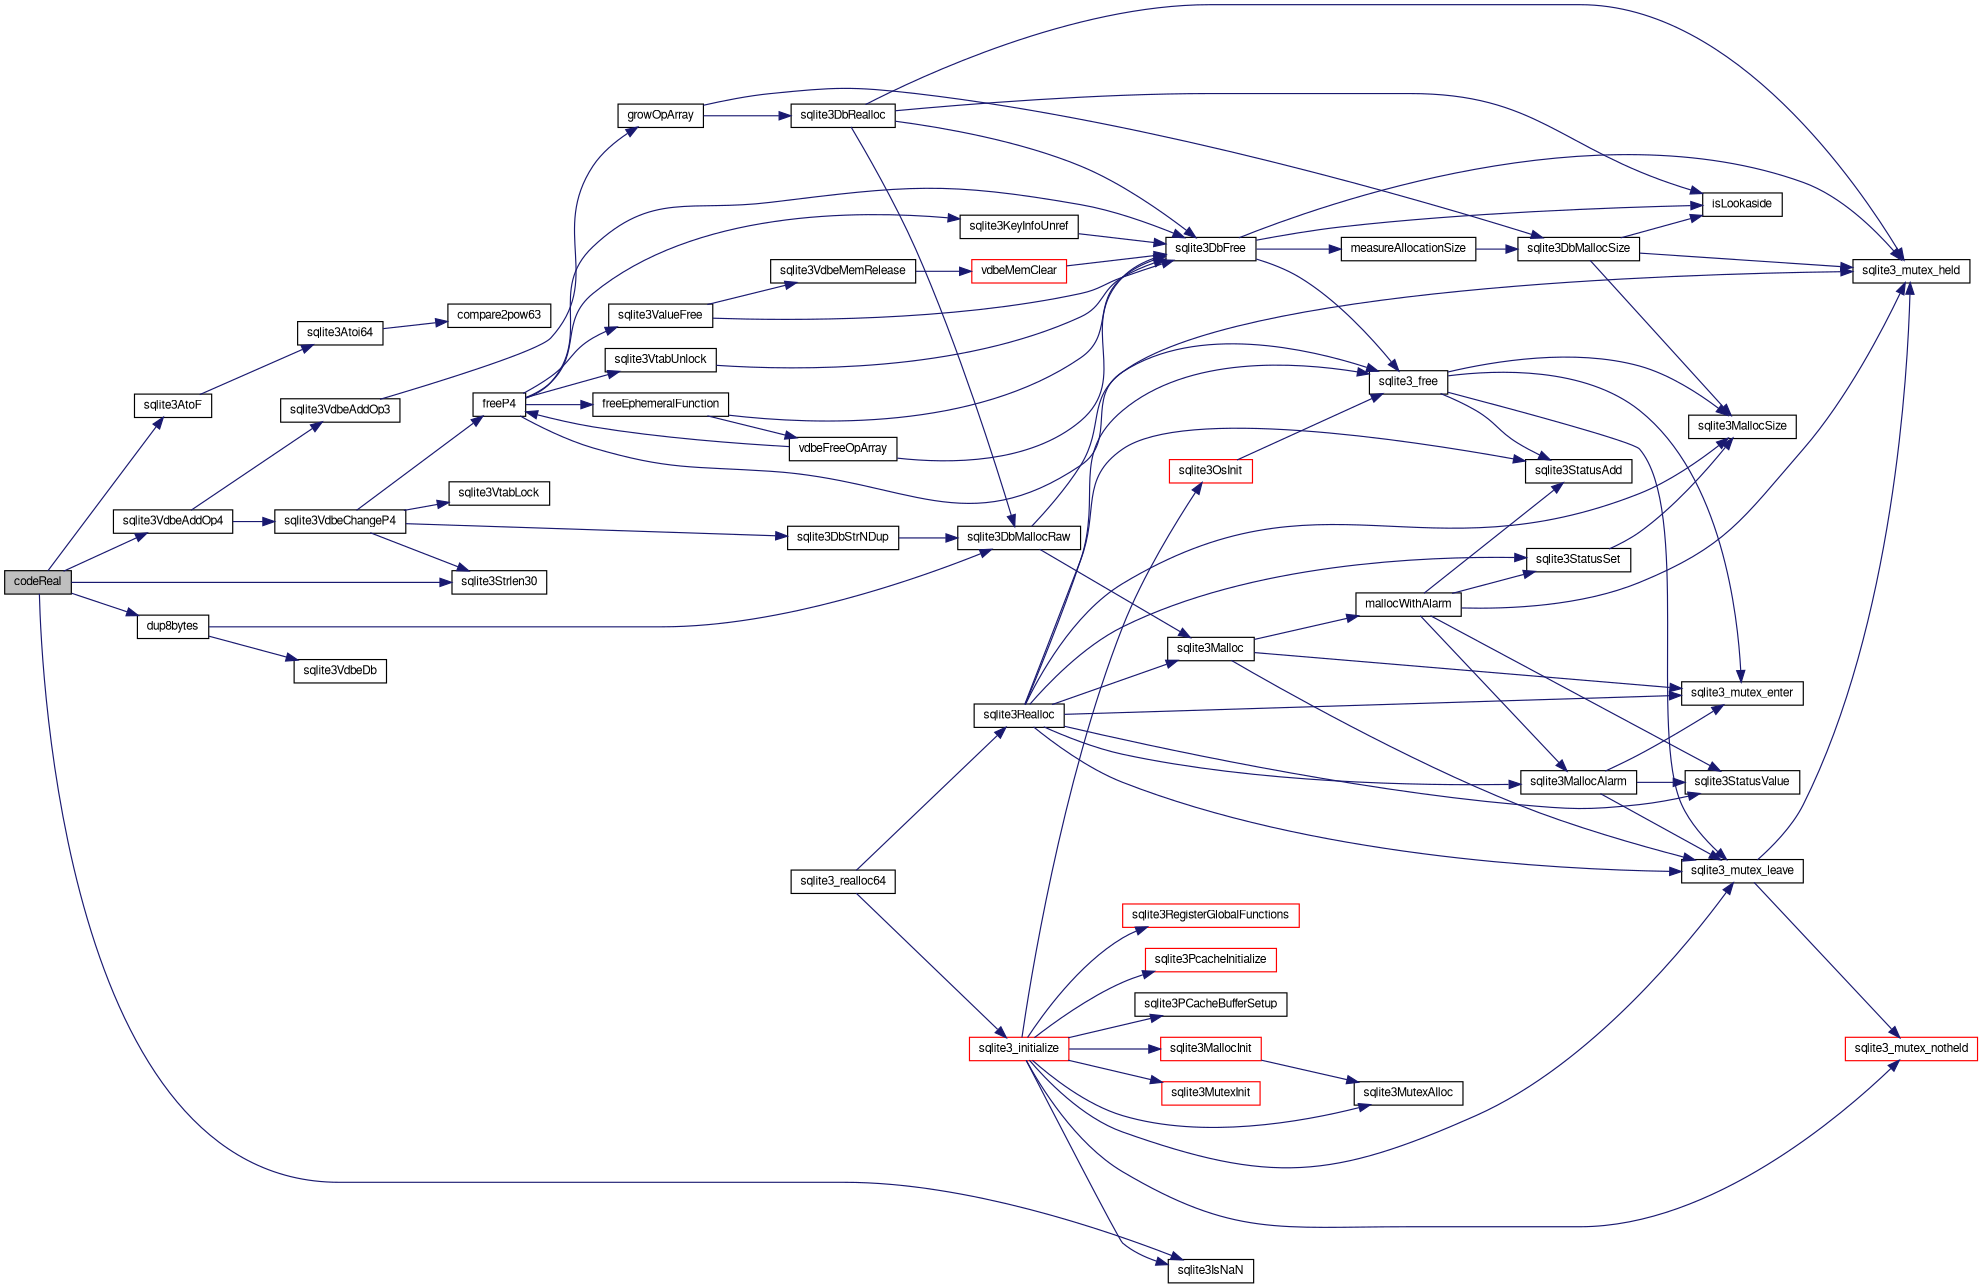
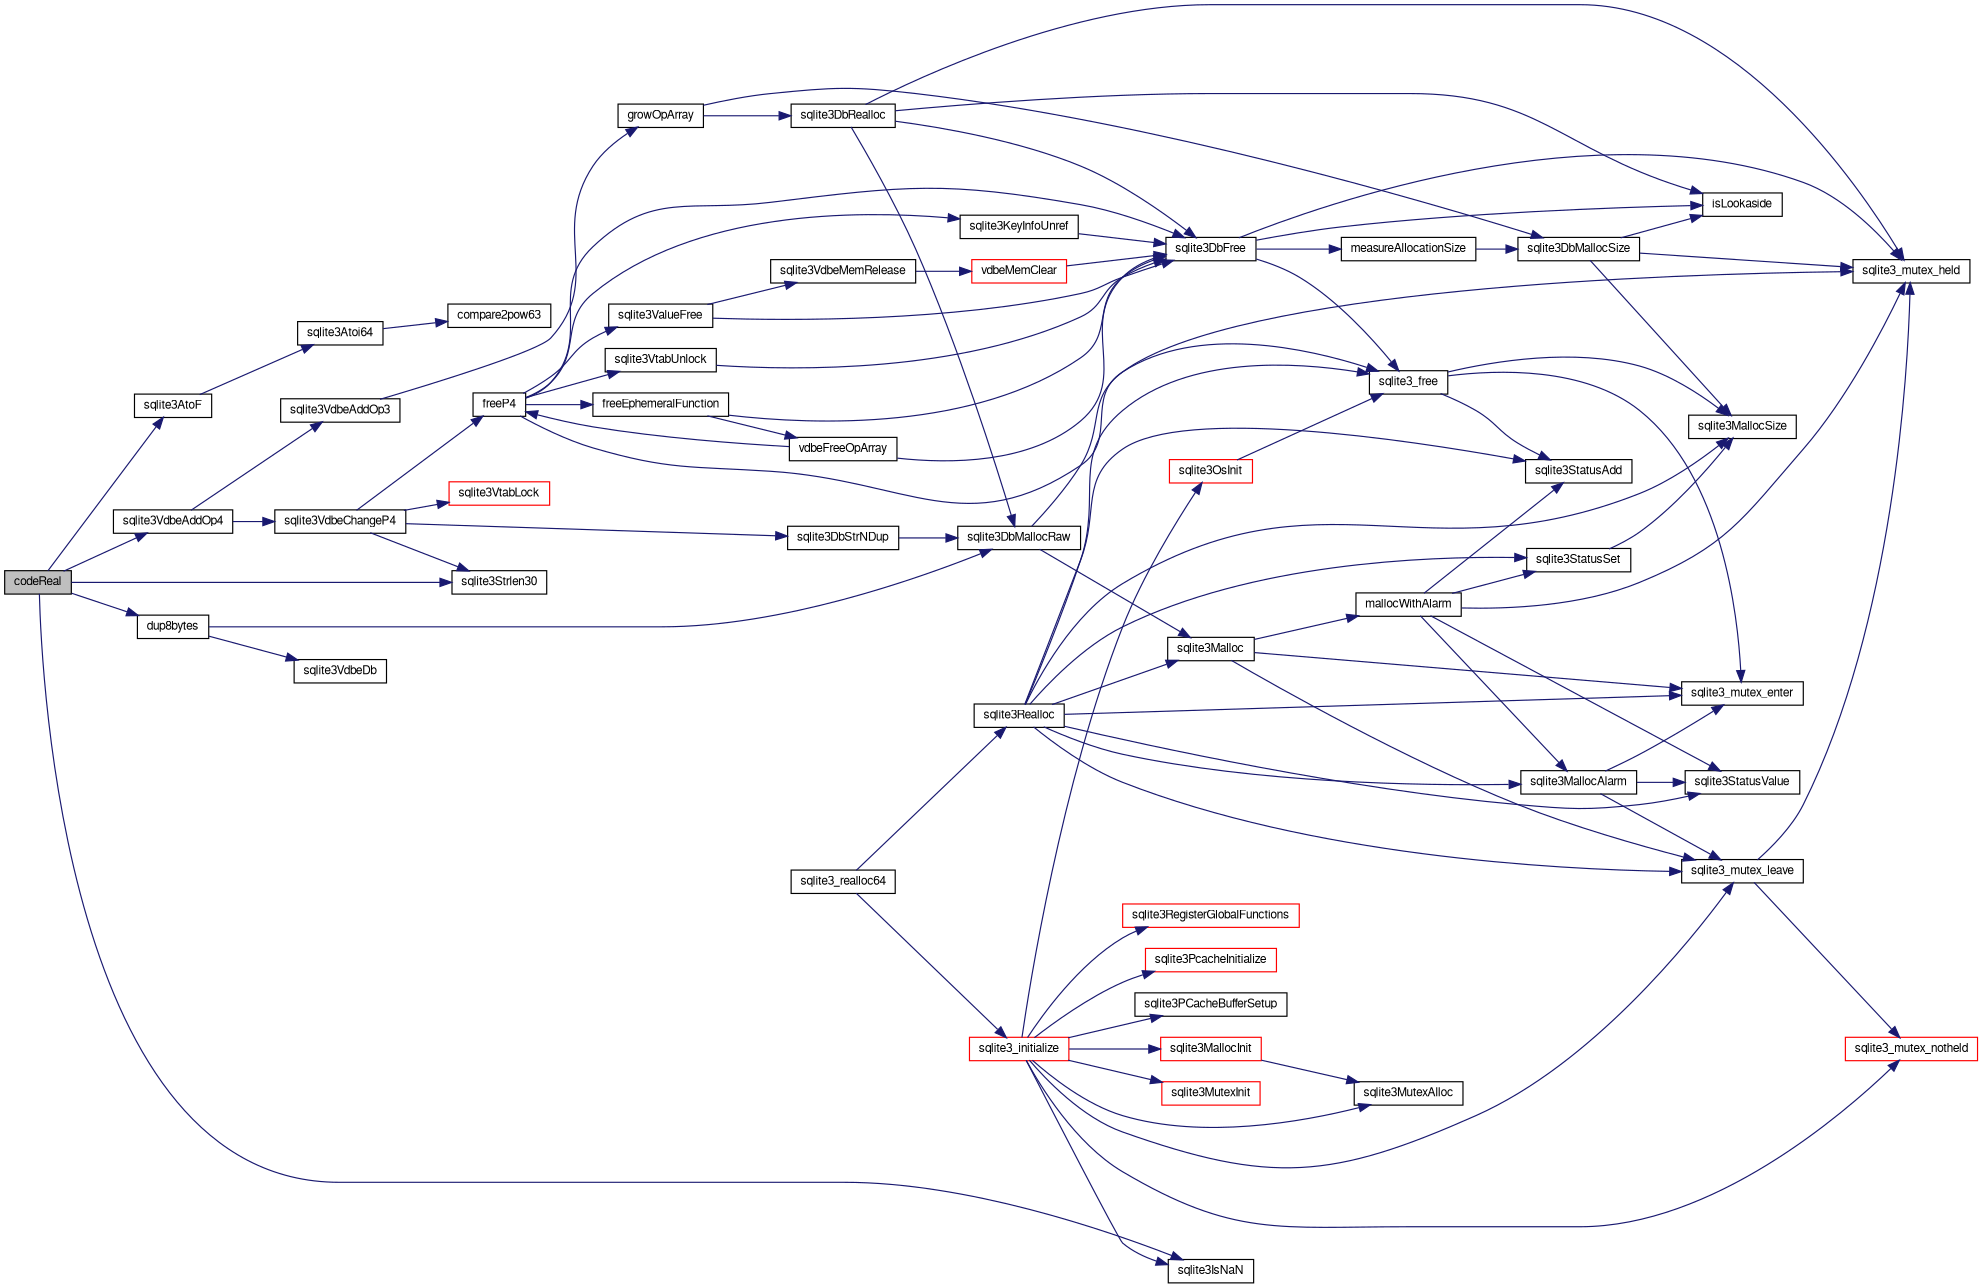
(499, 494) -> (499, 494)
(1666, 555) -> none
